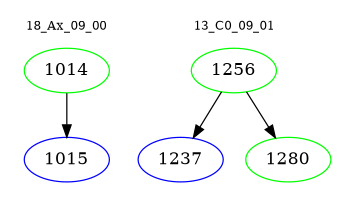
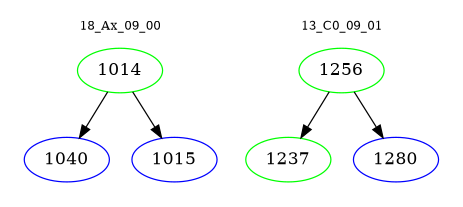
none -> (67, 160)
(181, 160) -> (288, 160)
(288, 160) -> (396, 160)
